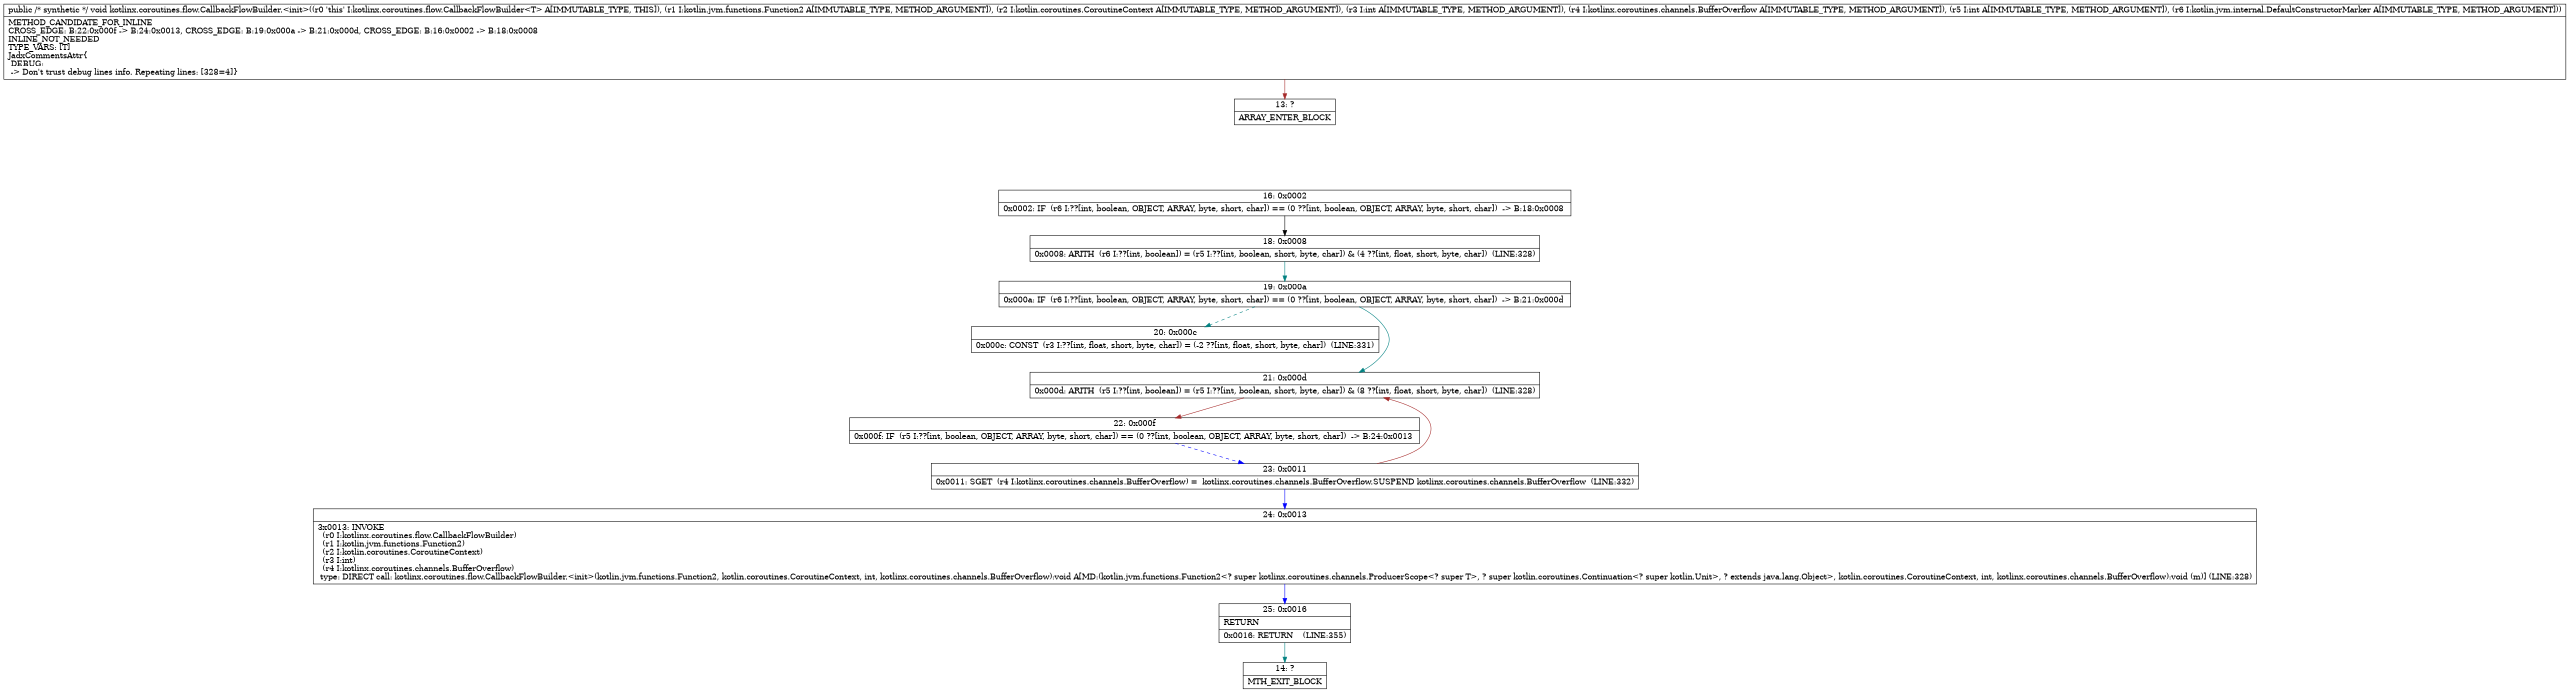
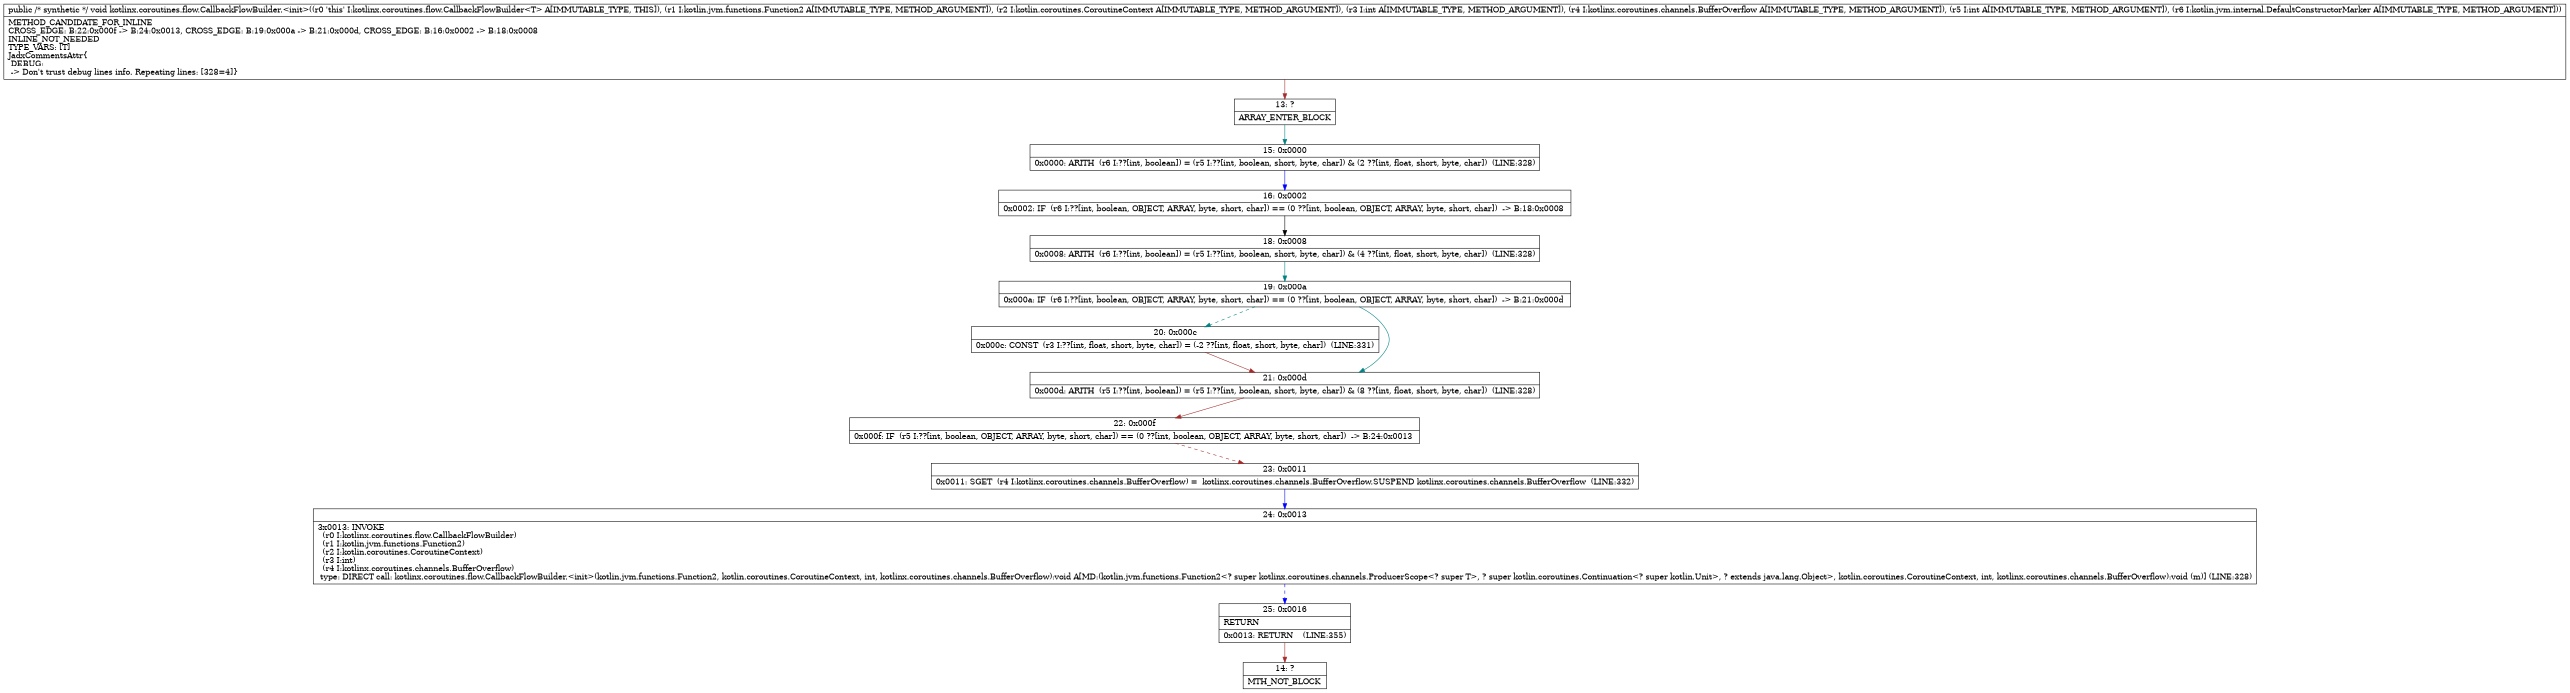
none -> (1285, 157)
(1430, 436) -> (1227, 361)
(1207, 453) -> (1207, 453)
(1285, 591) -> (1285, 591)
(1285, 636) -> (1285, 636)
(1285, 650) -> (1285, 650)
(1285, 682) -> (1284, 682)
